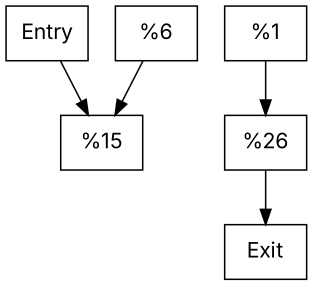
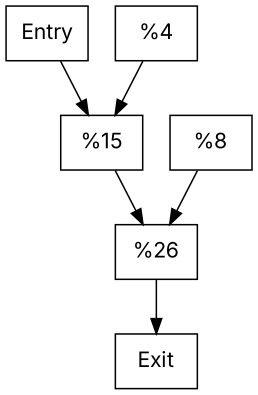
(156, 33) -> (156, 33)
(266, 33) -> (211, 143)
none -> (126, 191)
